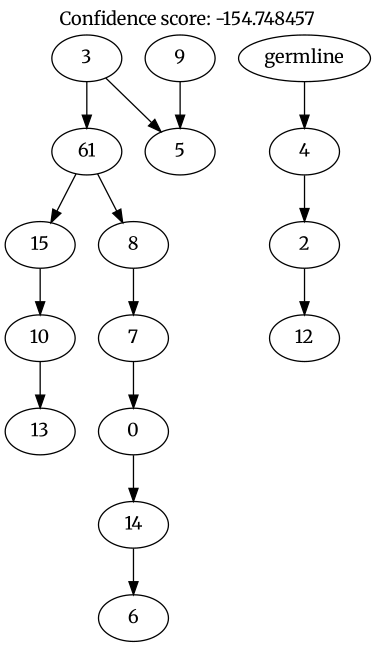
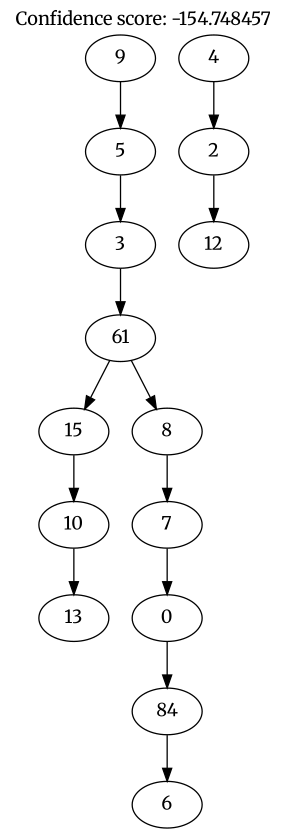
(305, 58) -> none
(129, 100) -> (121, 192)
(133, 525) -> (167, 711)
